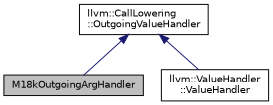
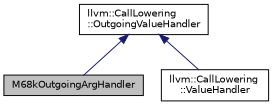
(74, 85) -> (74, 85)
(215, 85) -> (215, 85)
